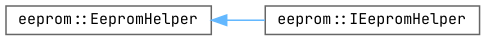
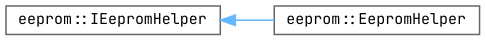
(246, 20) -> (255, 20)
